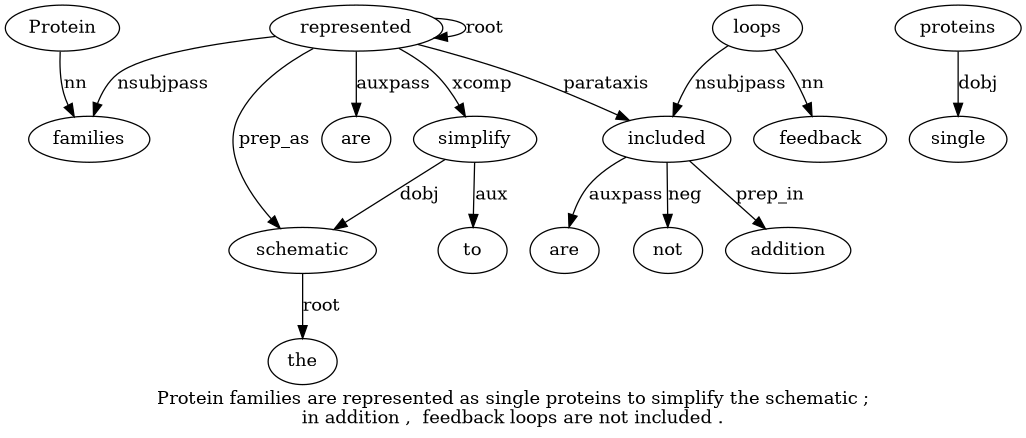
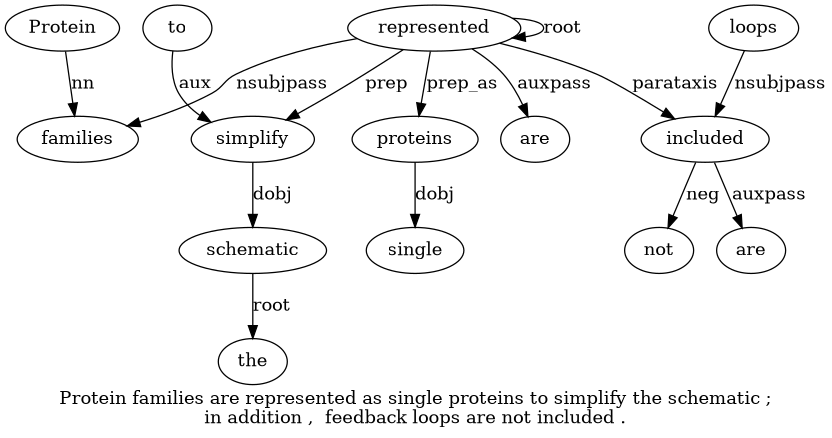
(482, 84) -> (387, 84)
(237, 122) -> (426, 77)
(820, 139) -> none
(474, 188) -> (176, 88)
(788, 250) -> none
